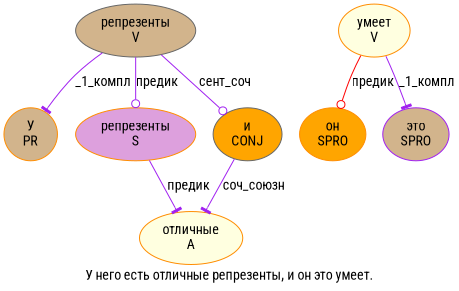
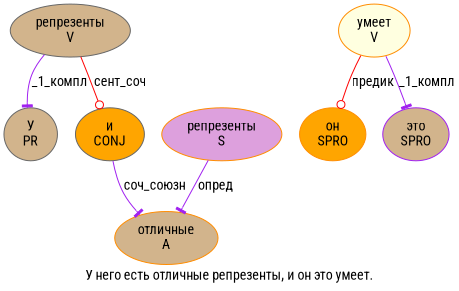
(136, 78) -> none
(190, 81) -> (90, 79)
(31, 134) -> (31, 134)
(189, 186) -> (216, 186)
(191, 238) -> (166, 238)
